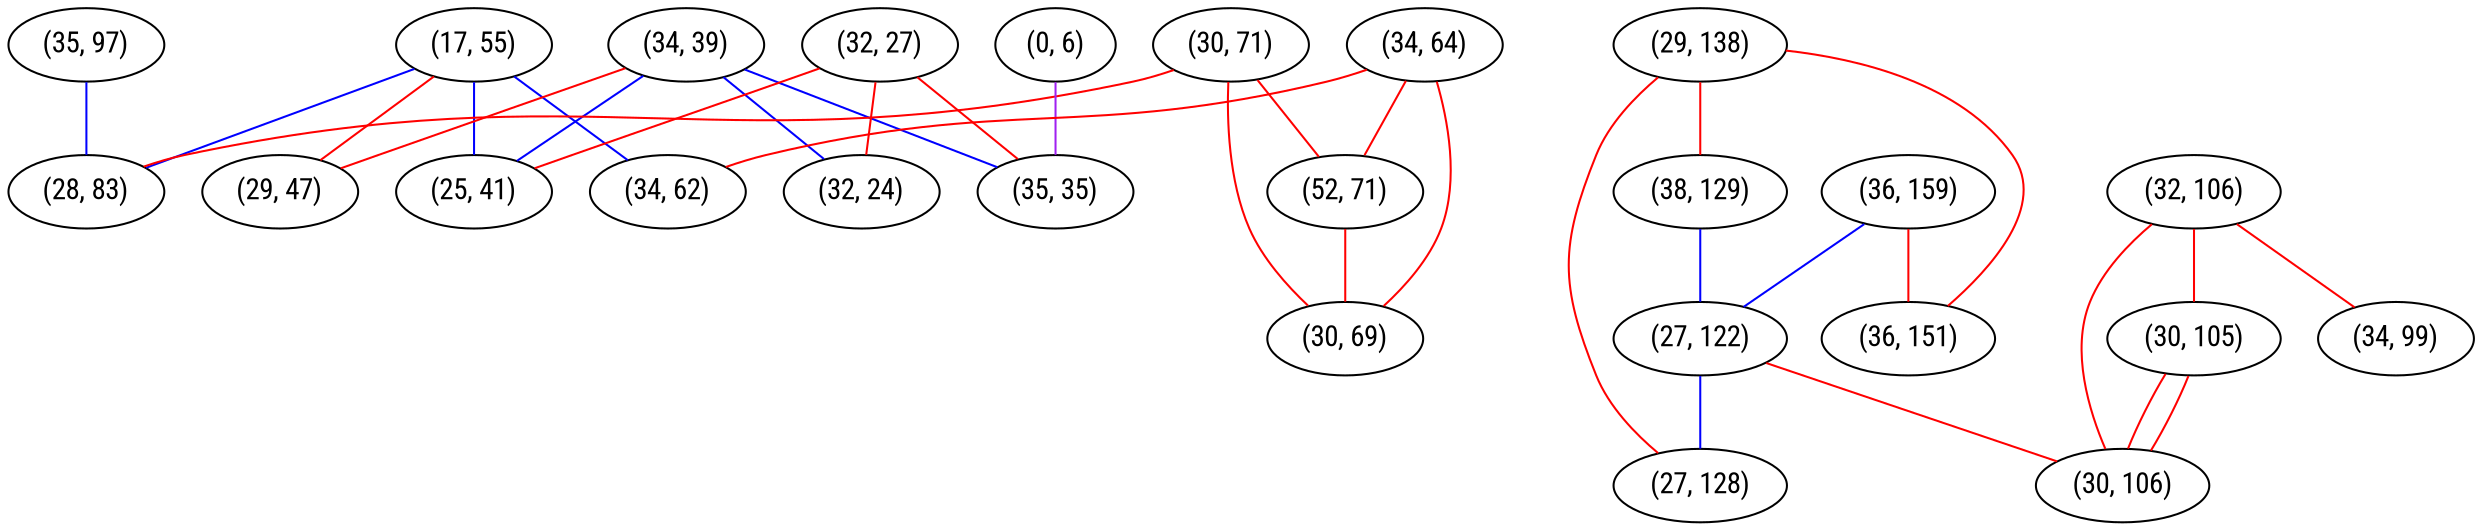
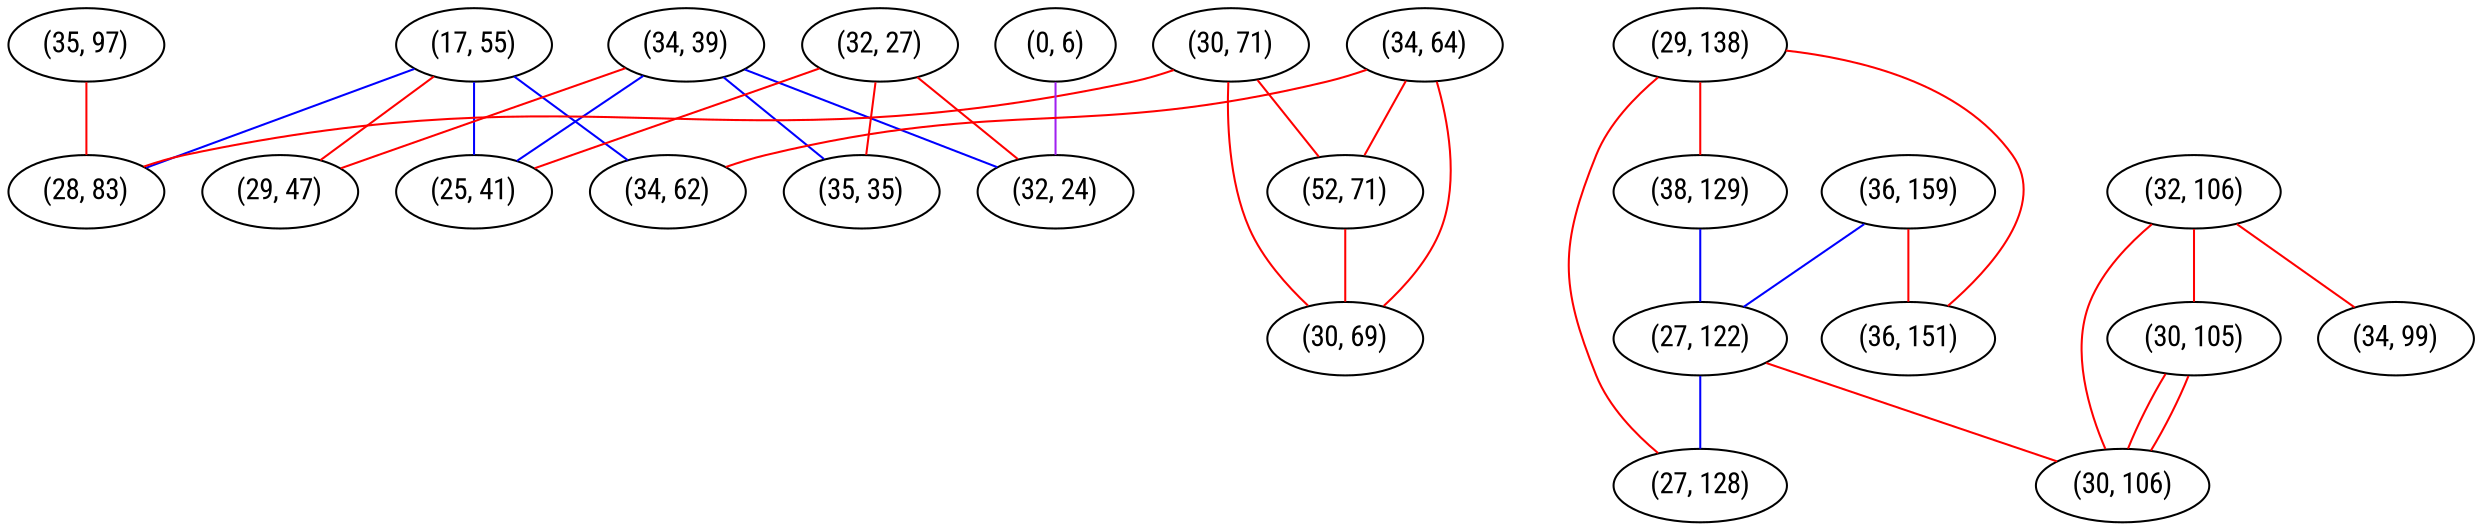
(86, 119) -> (86, 119)
(1056, 131) -> (1056, 131)
